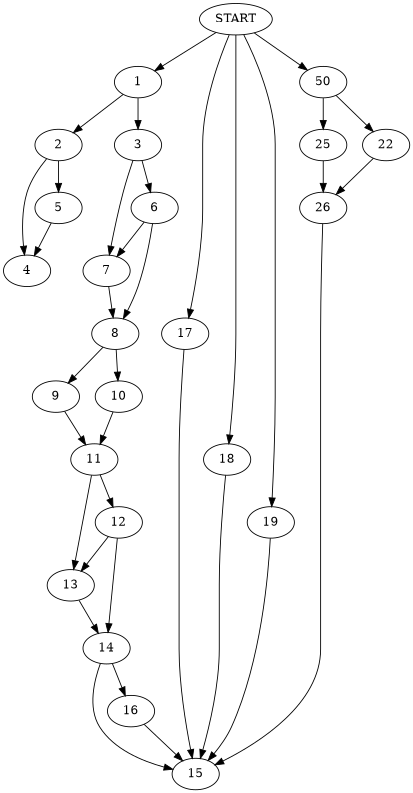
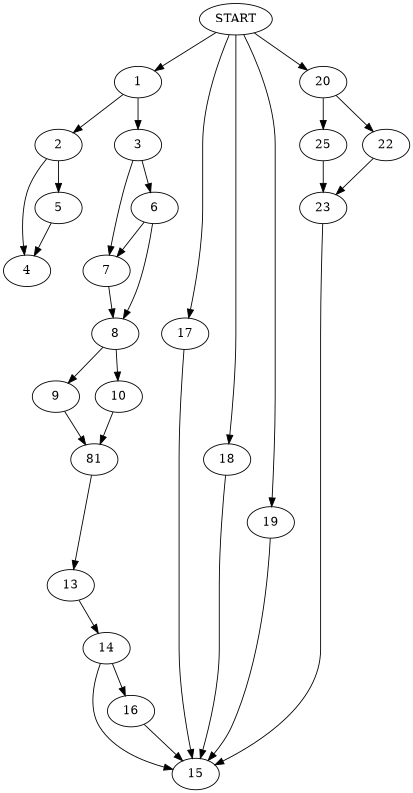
(323, 82) -> (323, 82)
(323, 208) -> (323, 208)
(94, 460) -> (94, 460)
(119, 522) -> none
